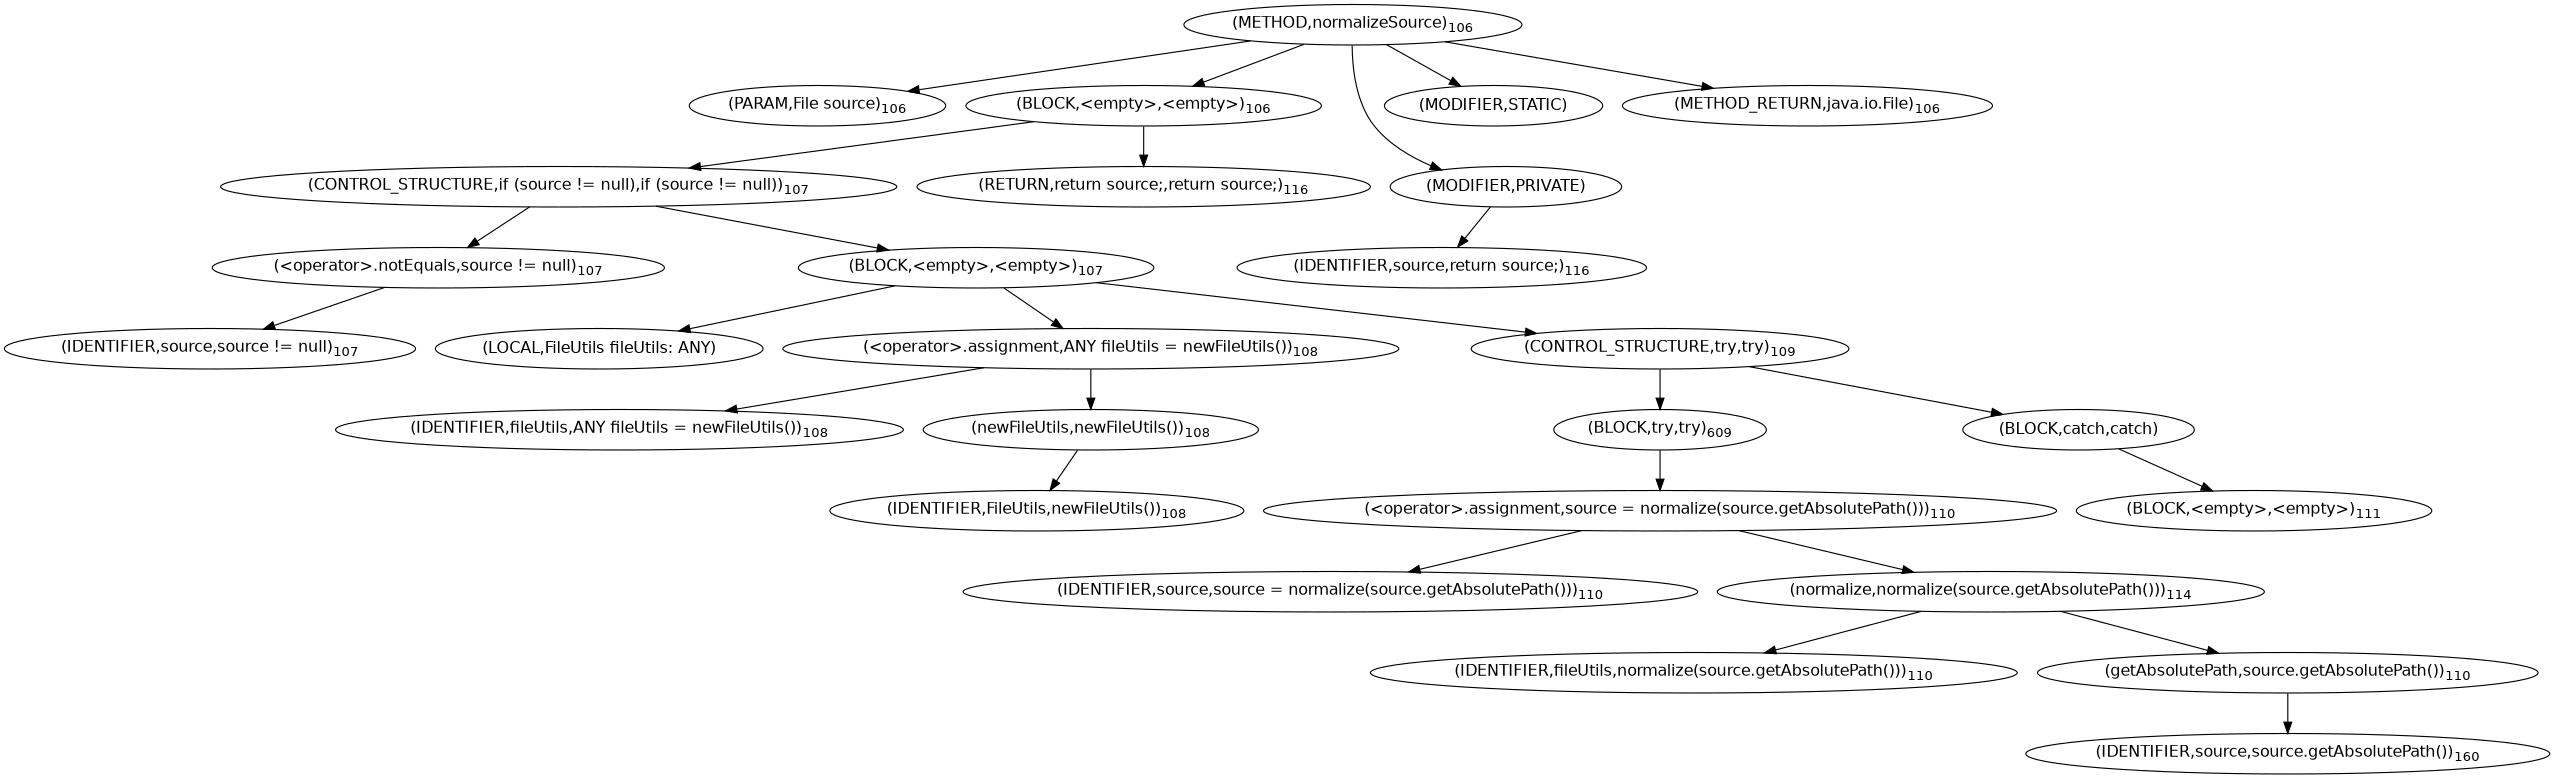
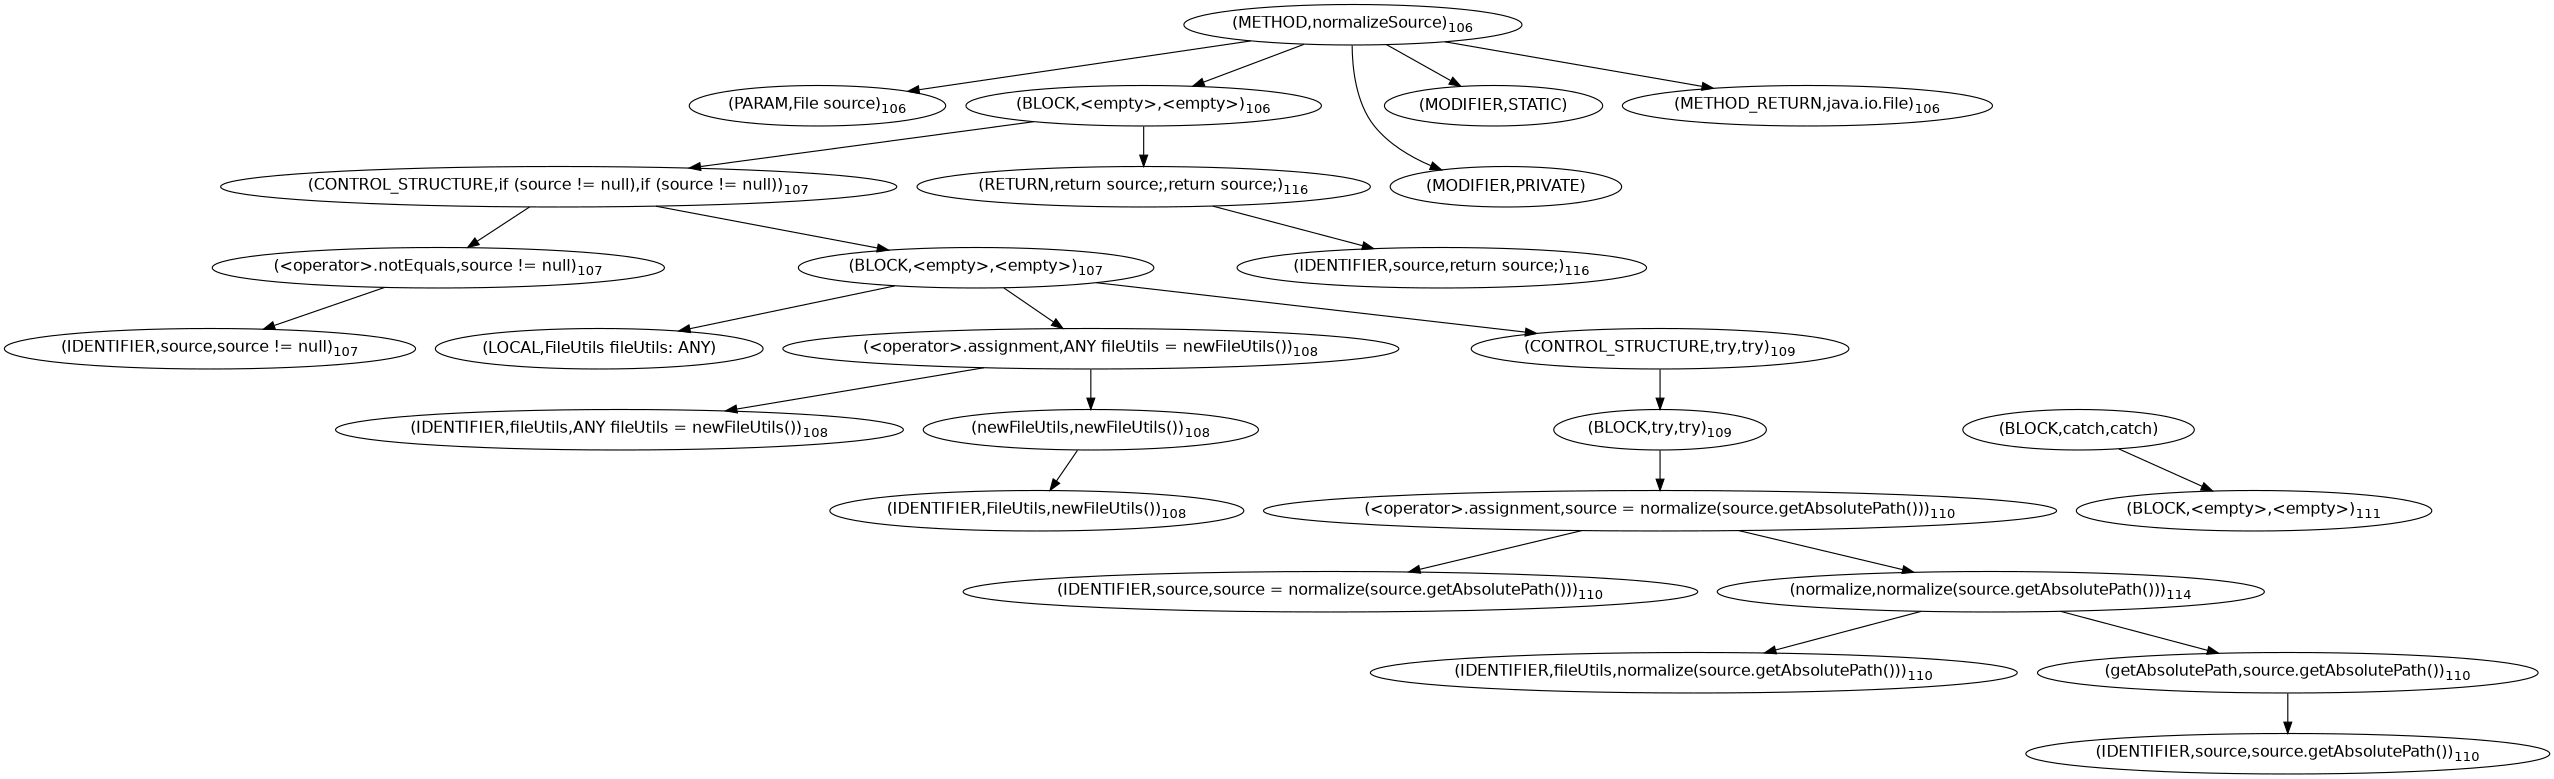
(1478, 223) -> (1288, 226)
(1871, 389) -> none
(1720, 428) -> (1720, 428)
(2467, 752) -> (2467, 752)
